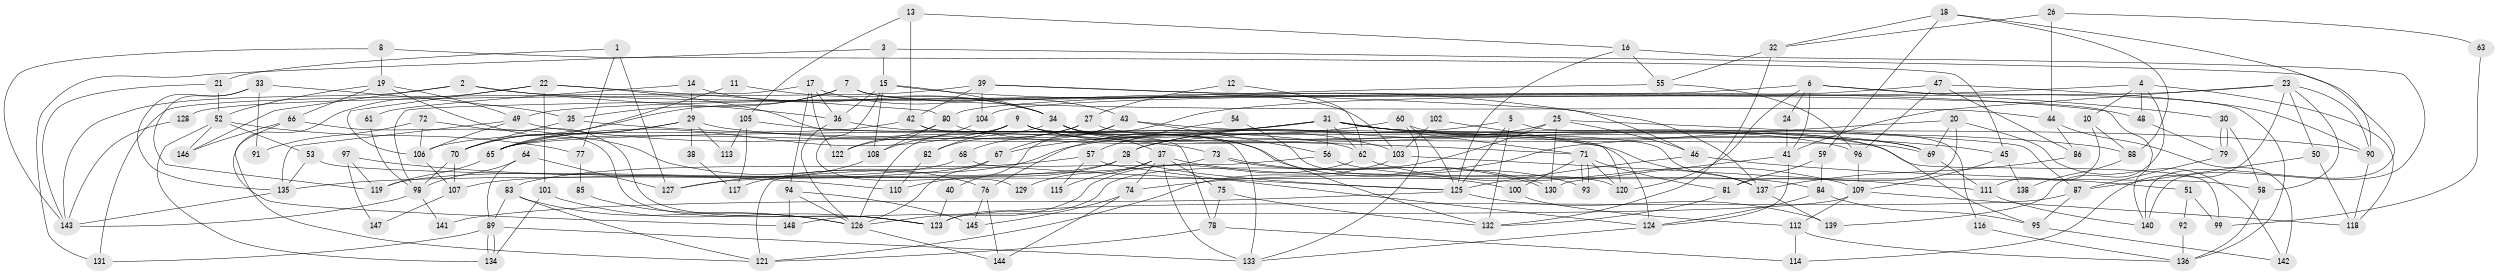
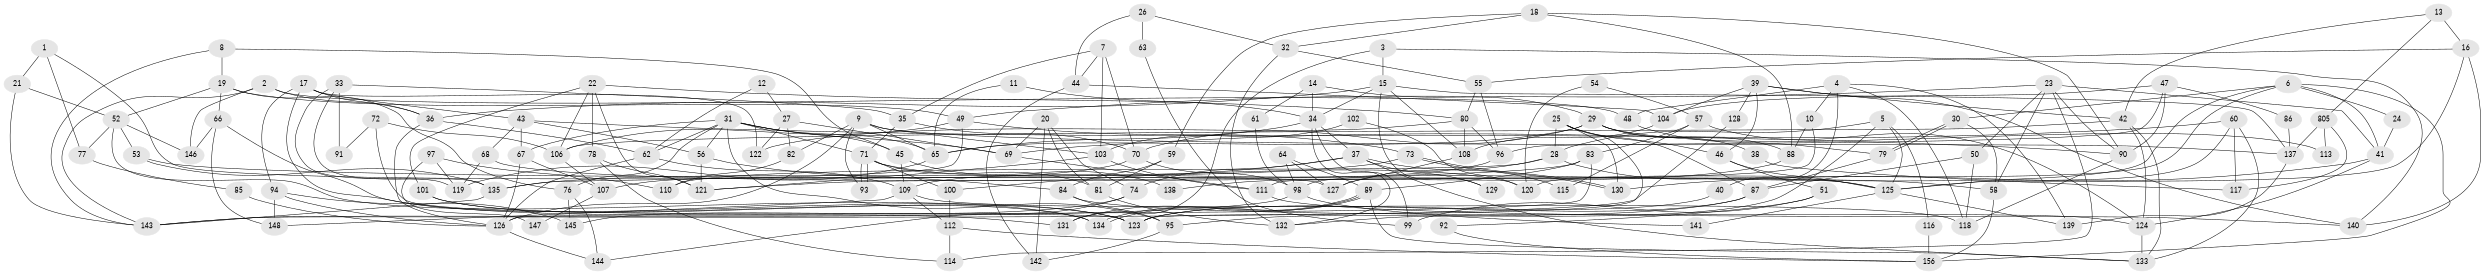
(746, 120) -> (2324, 120)
(2065, 137) -> (1273, 93)
(1222, 191) -> none
(2183, 262) -> (1929, 262)
